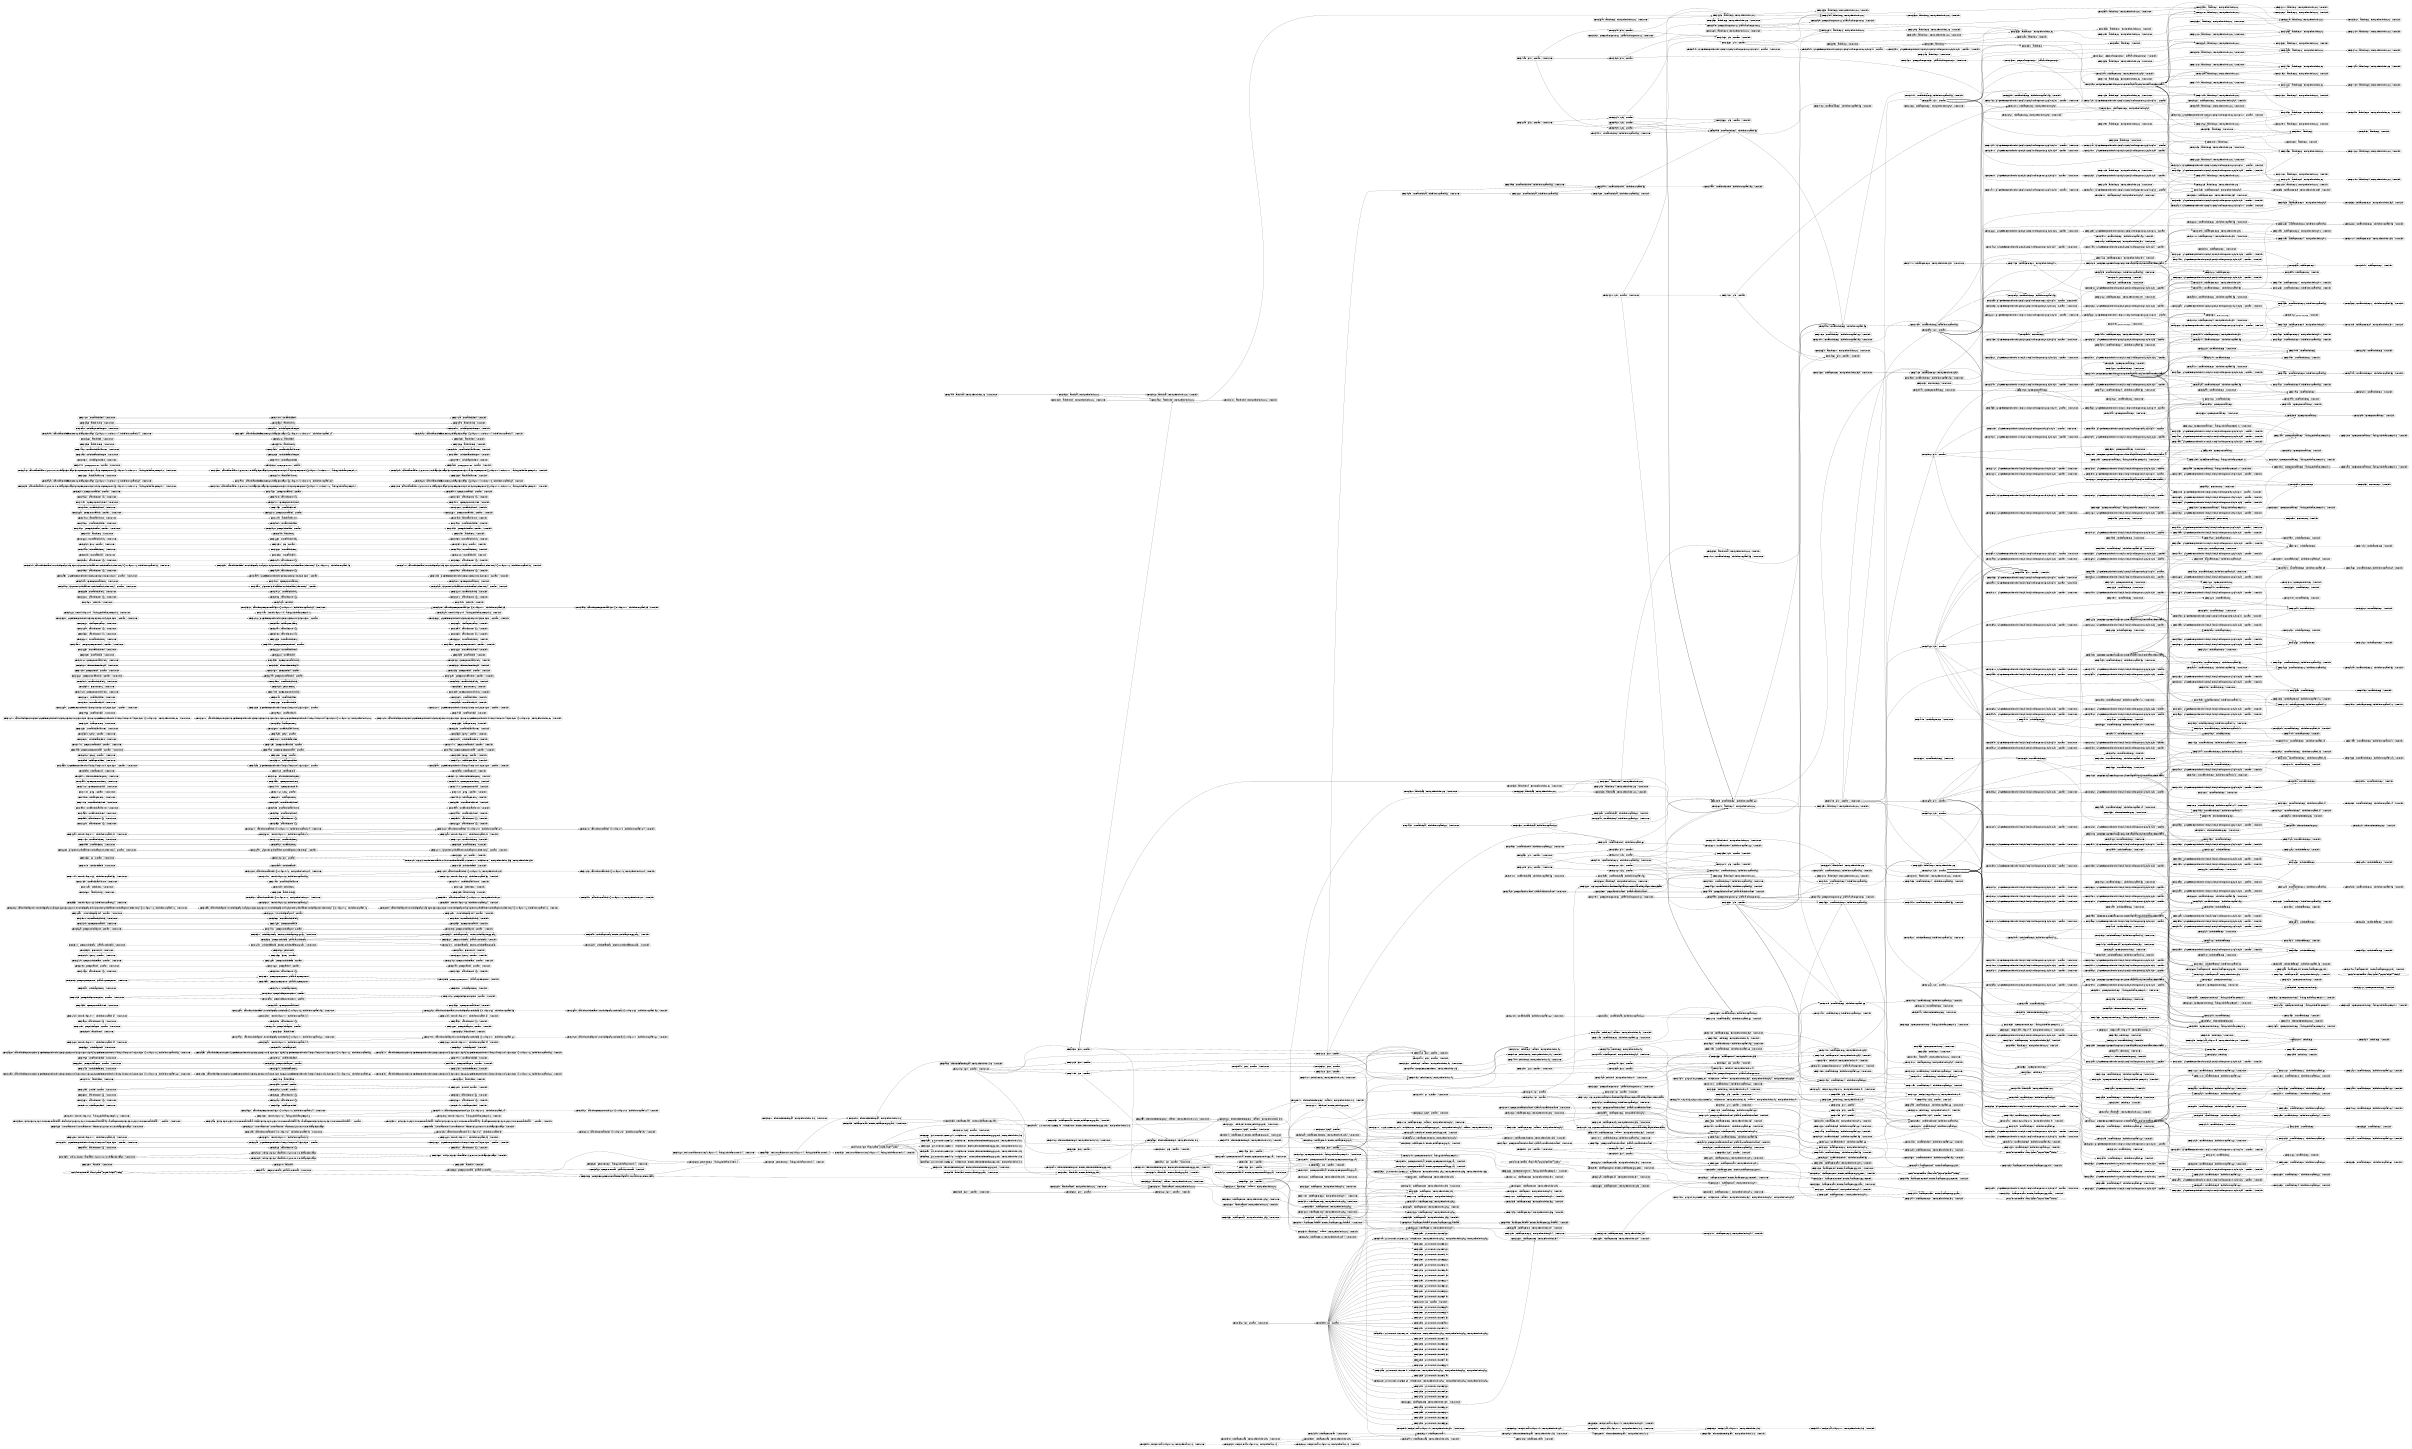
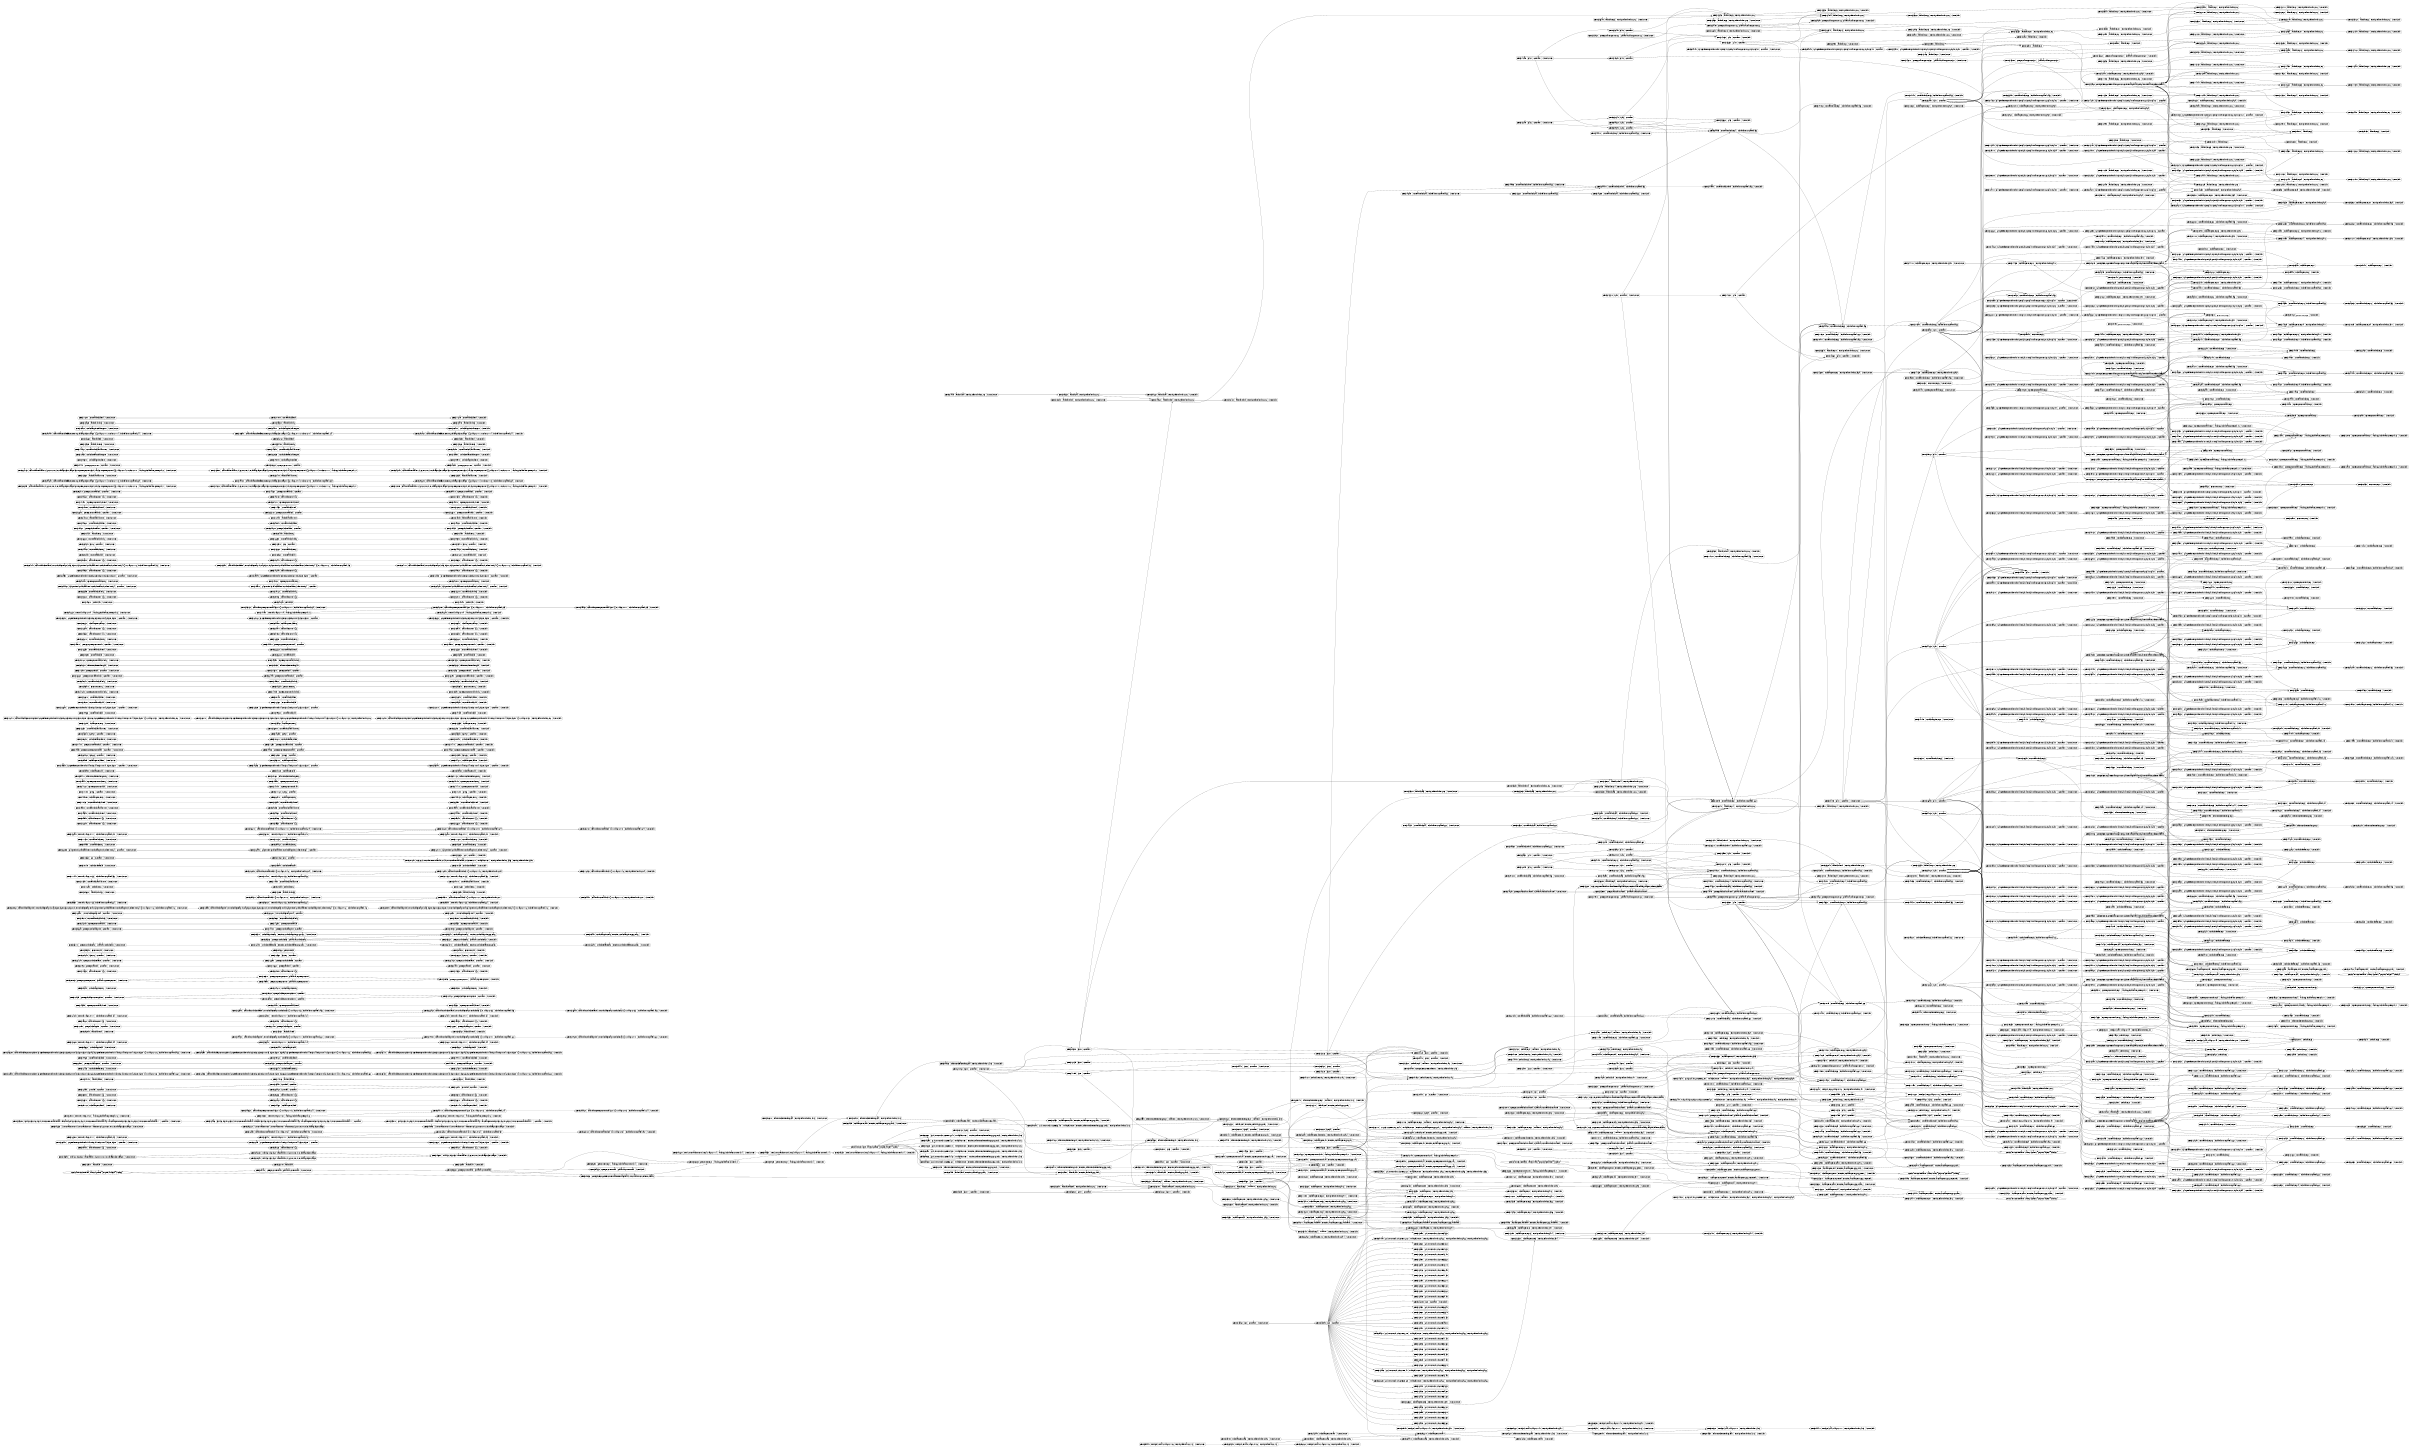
(2294, 1005) -> (2294, 1005)
(2037, 1012) -> (2037, 1012)
